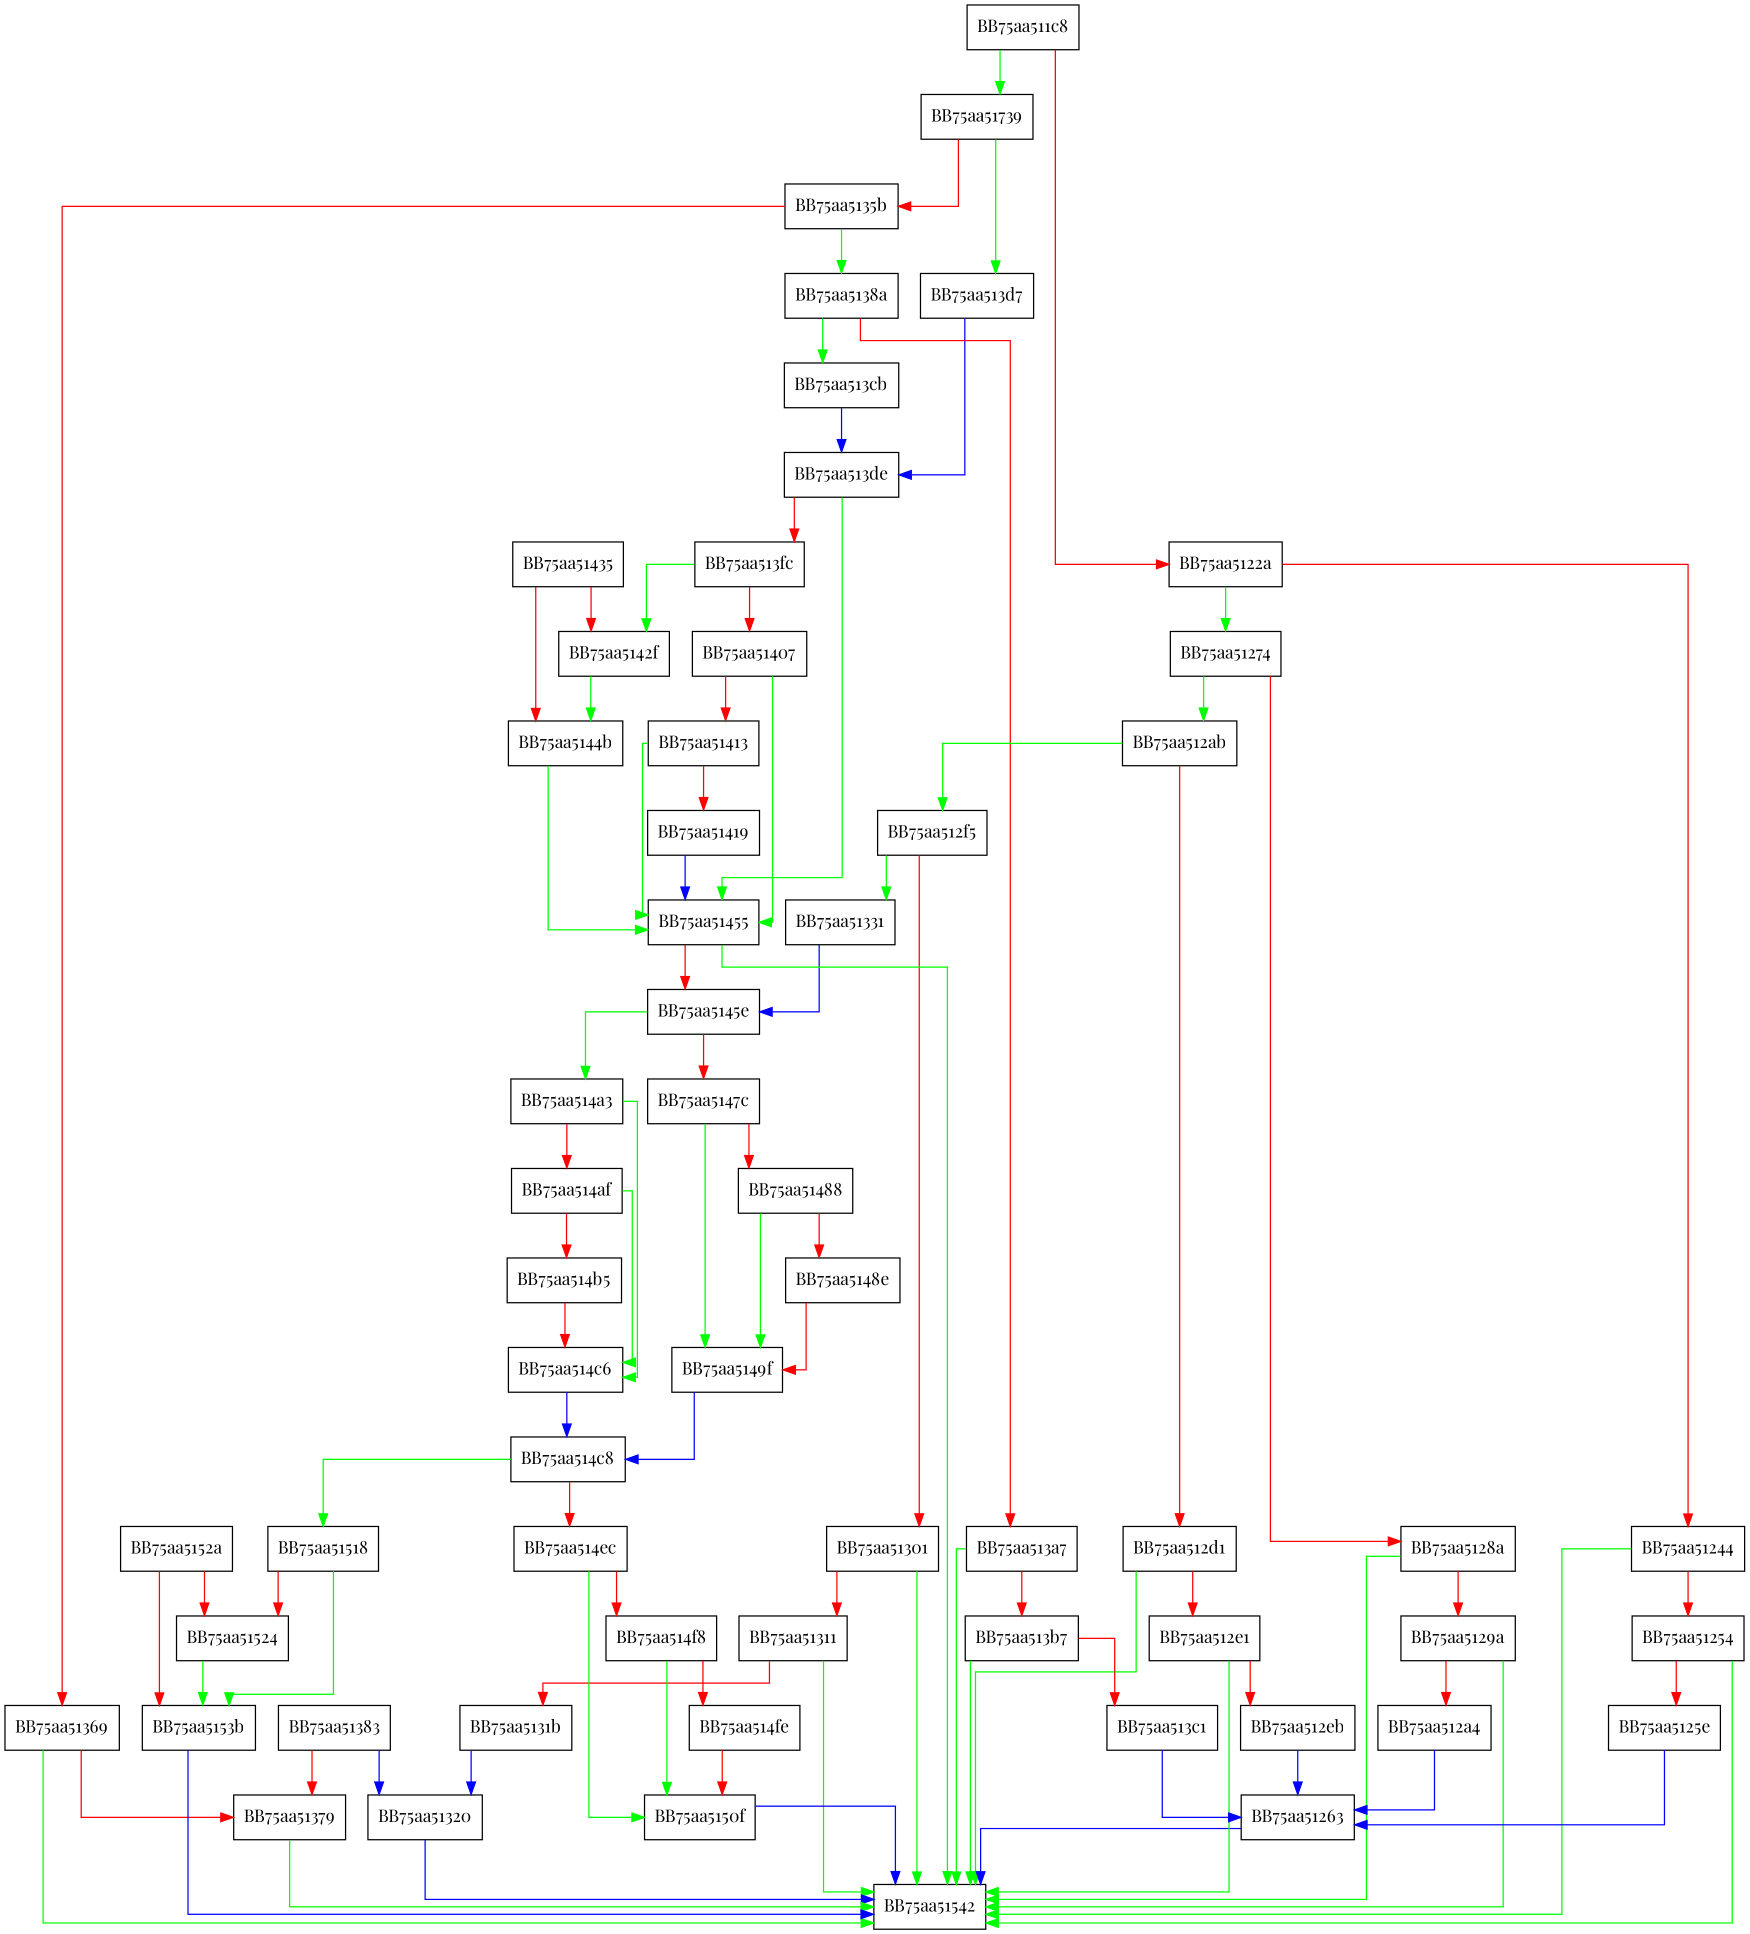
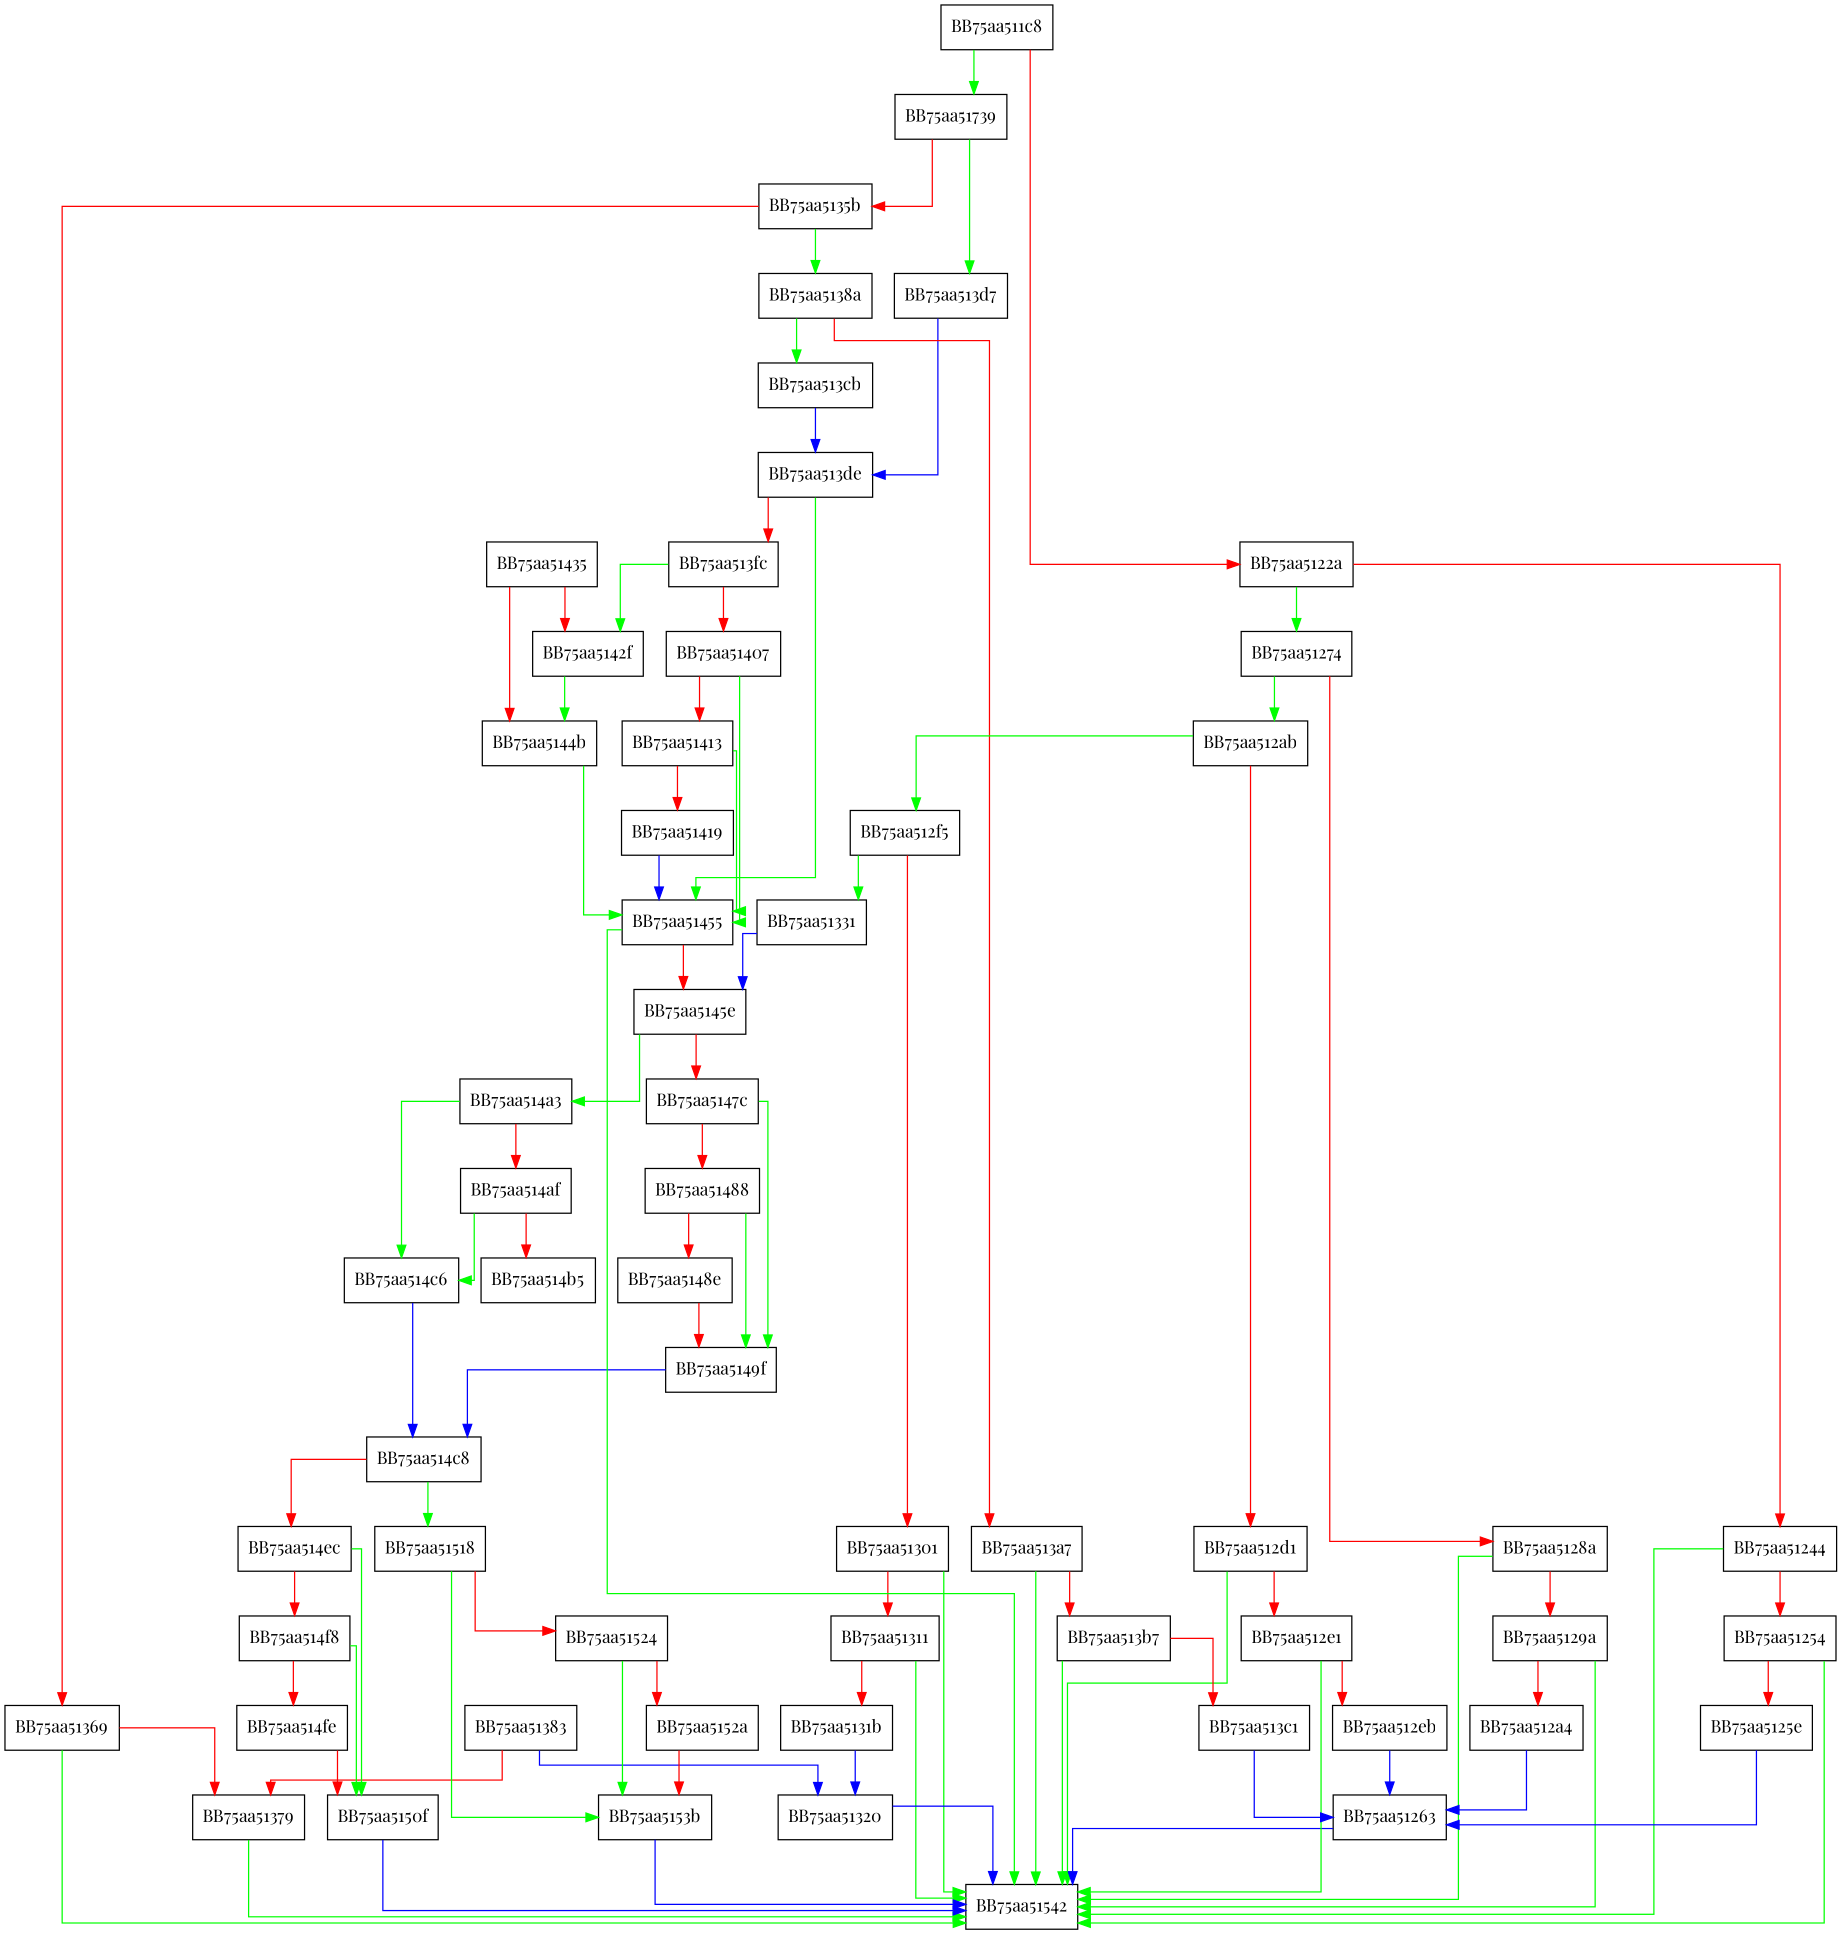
(565, 1319) -> none
(204, 1587) -> (657, 1677)
